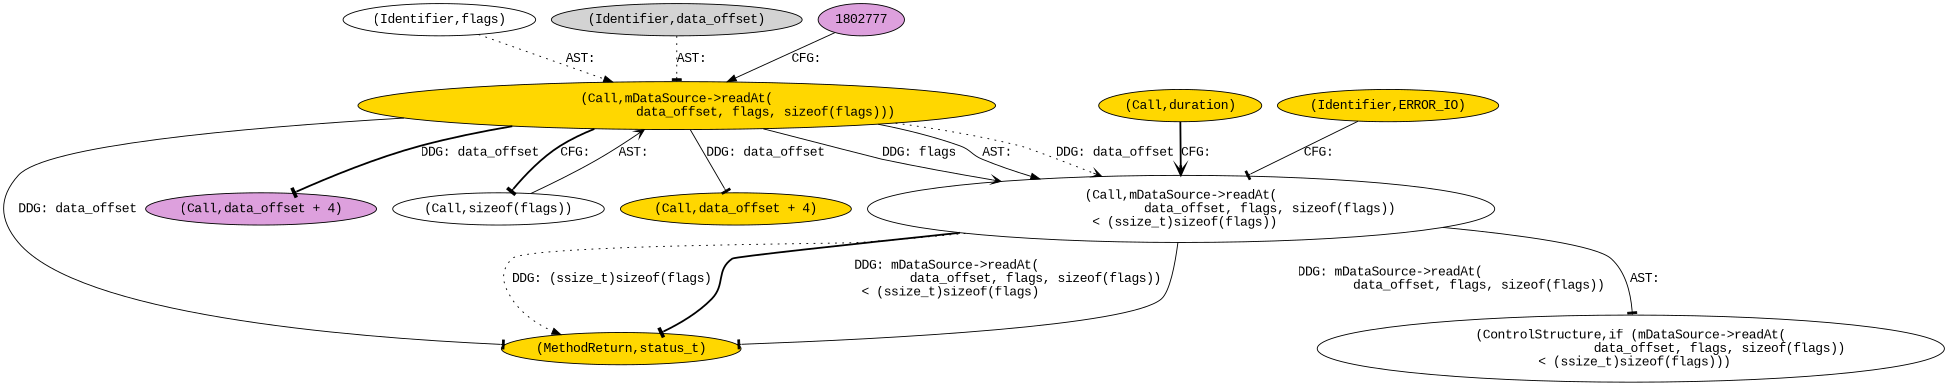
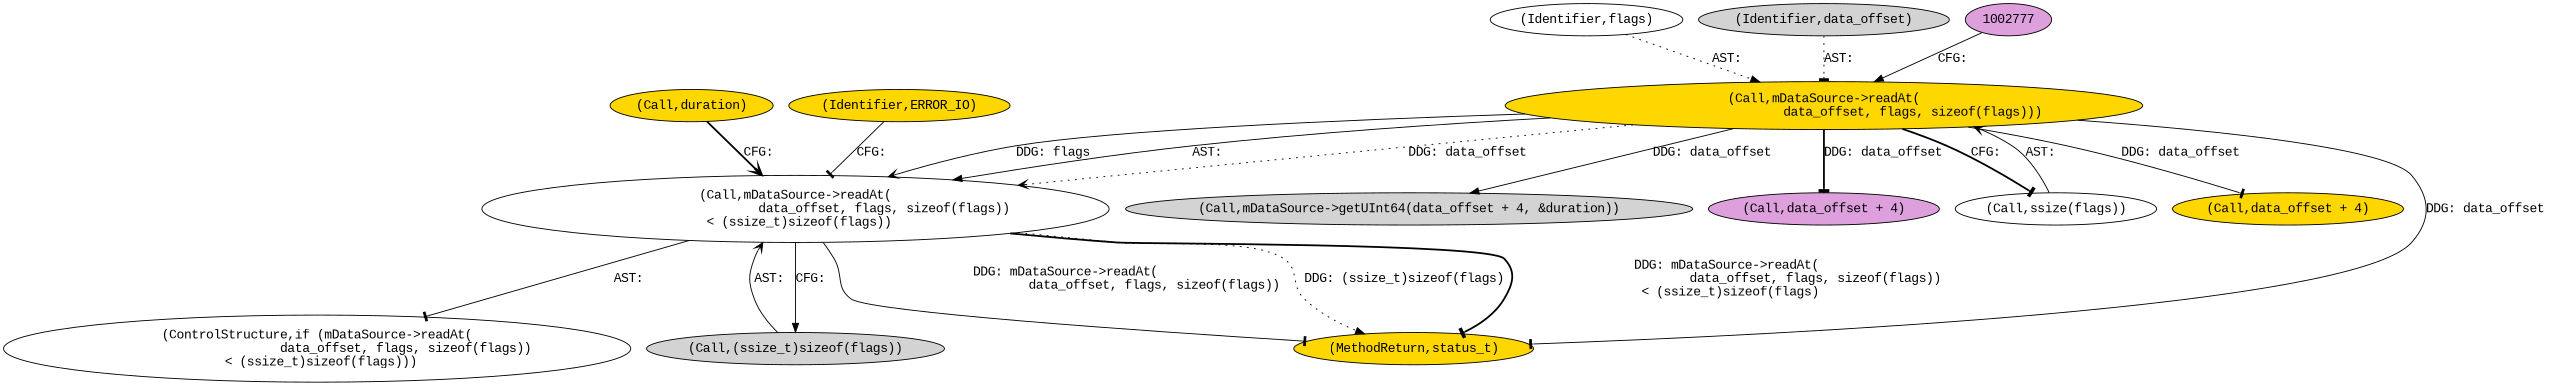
(861, 20) -> (2008, 20)
(498, 209) -> (2056, 209)
none -> (1409, 209)
none -> (796, 349)
